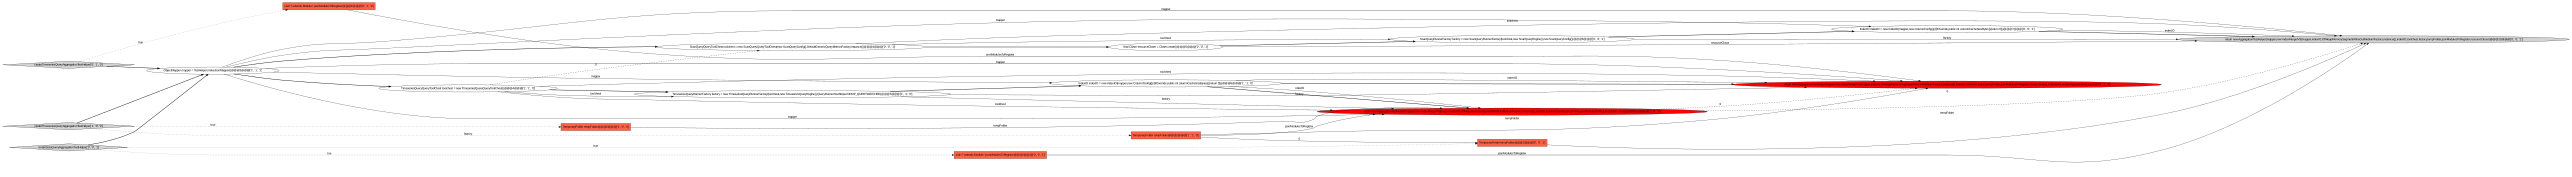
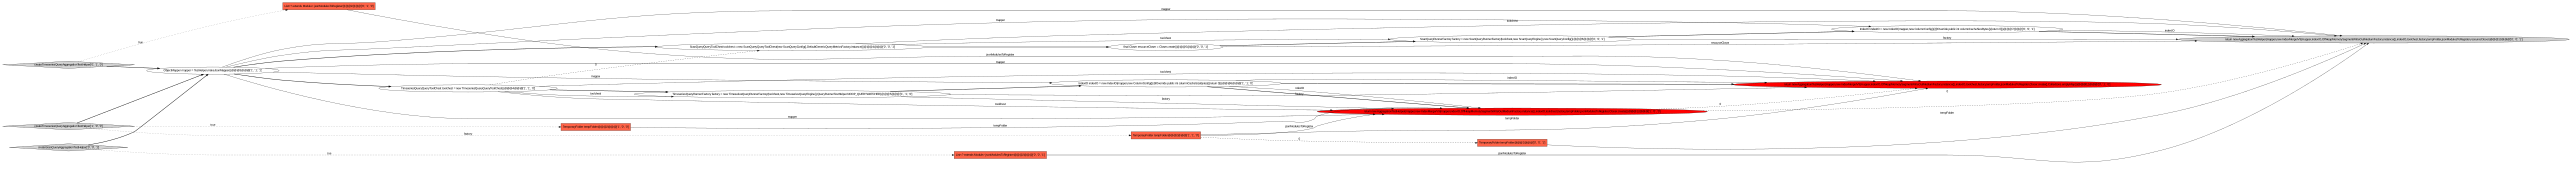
(1338, 142) -> (1338, 142)
(802, 147) -> none
